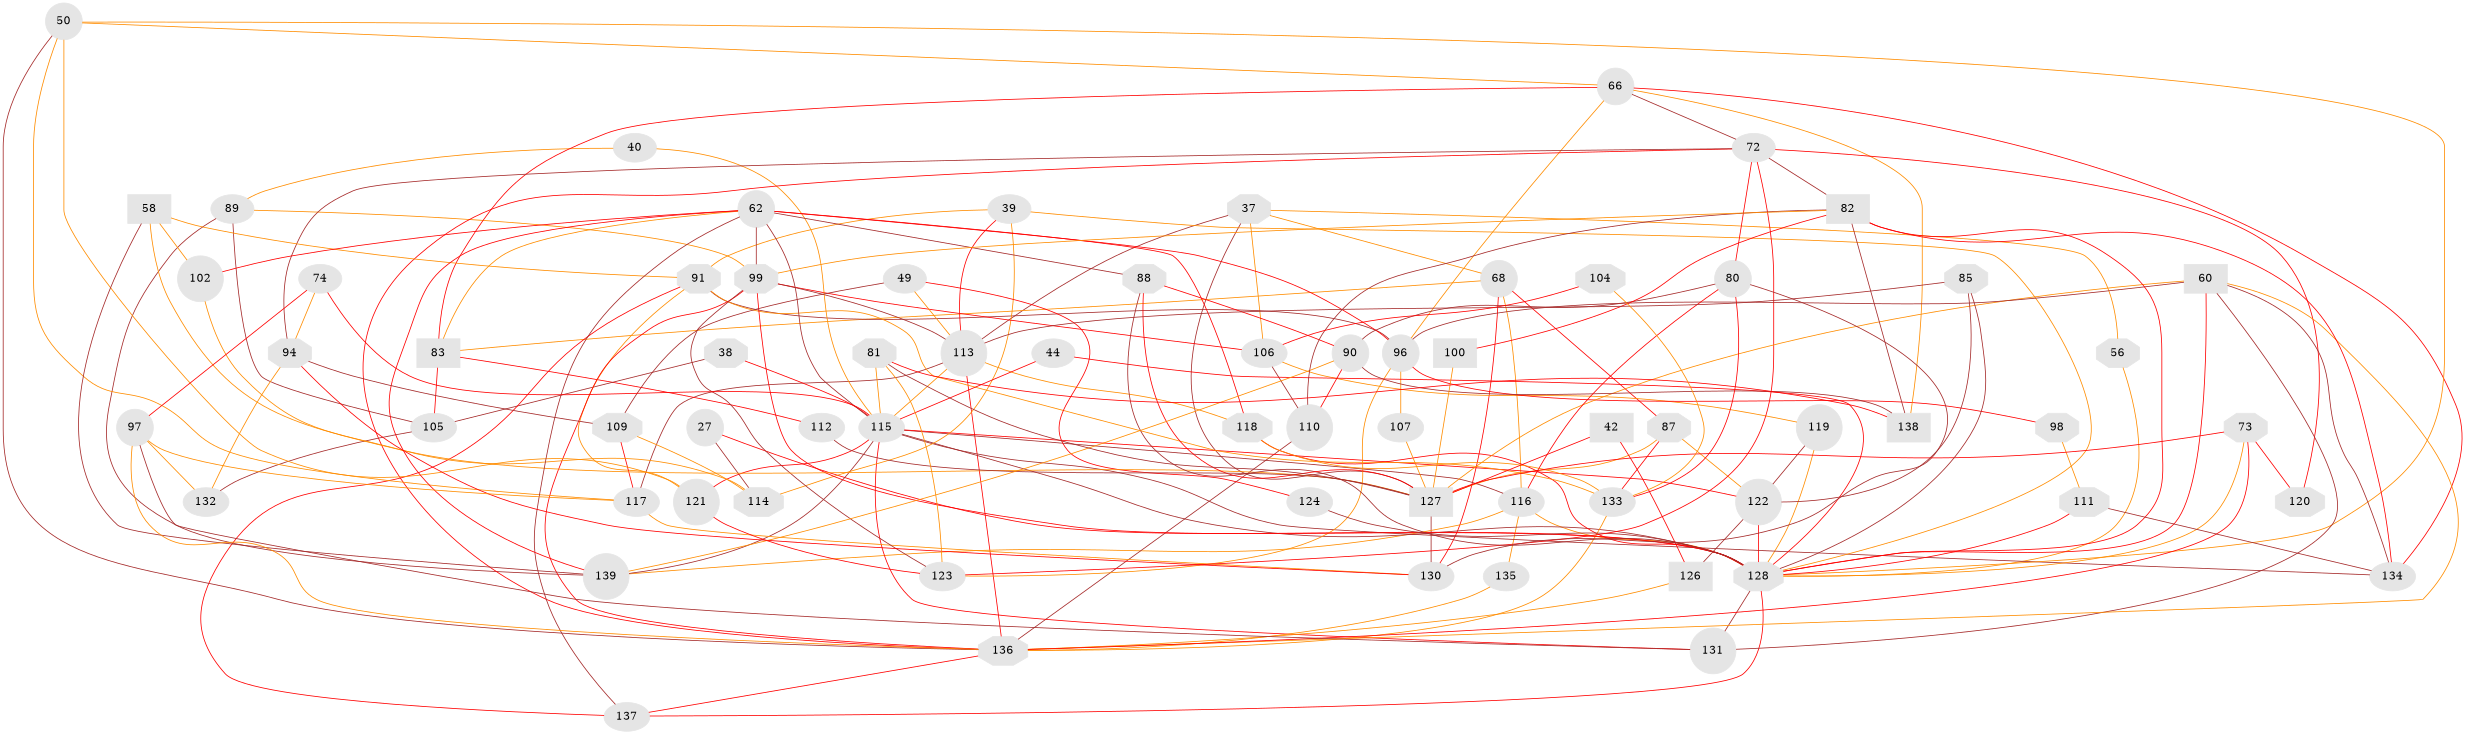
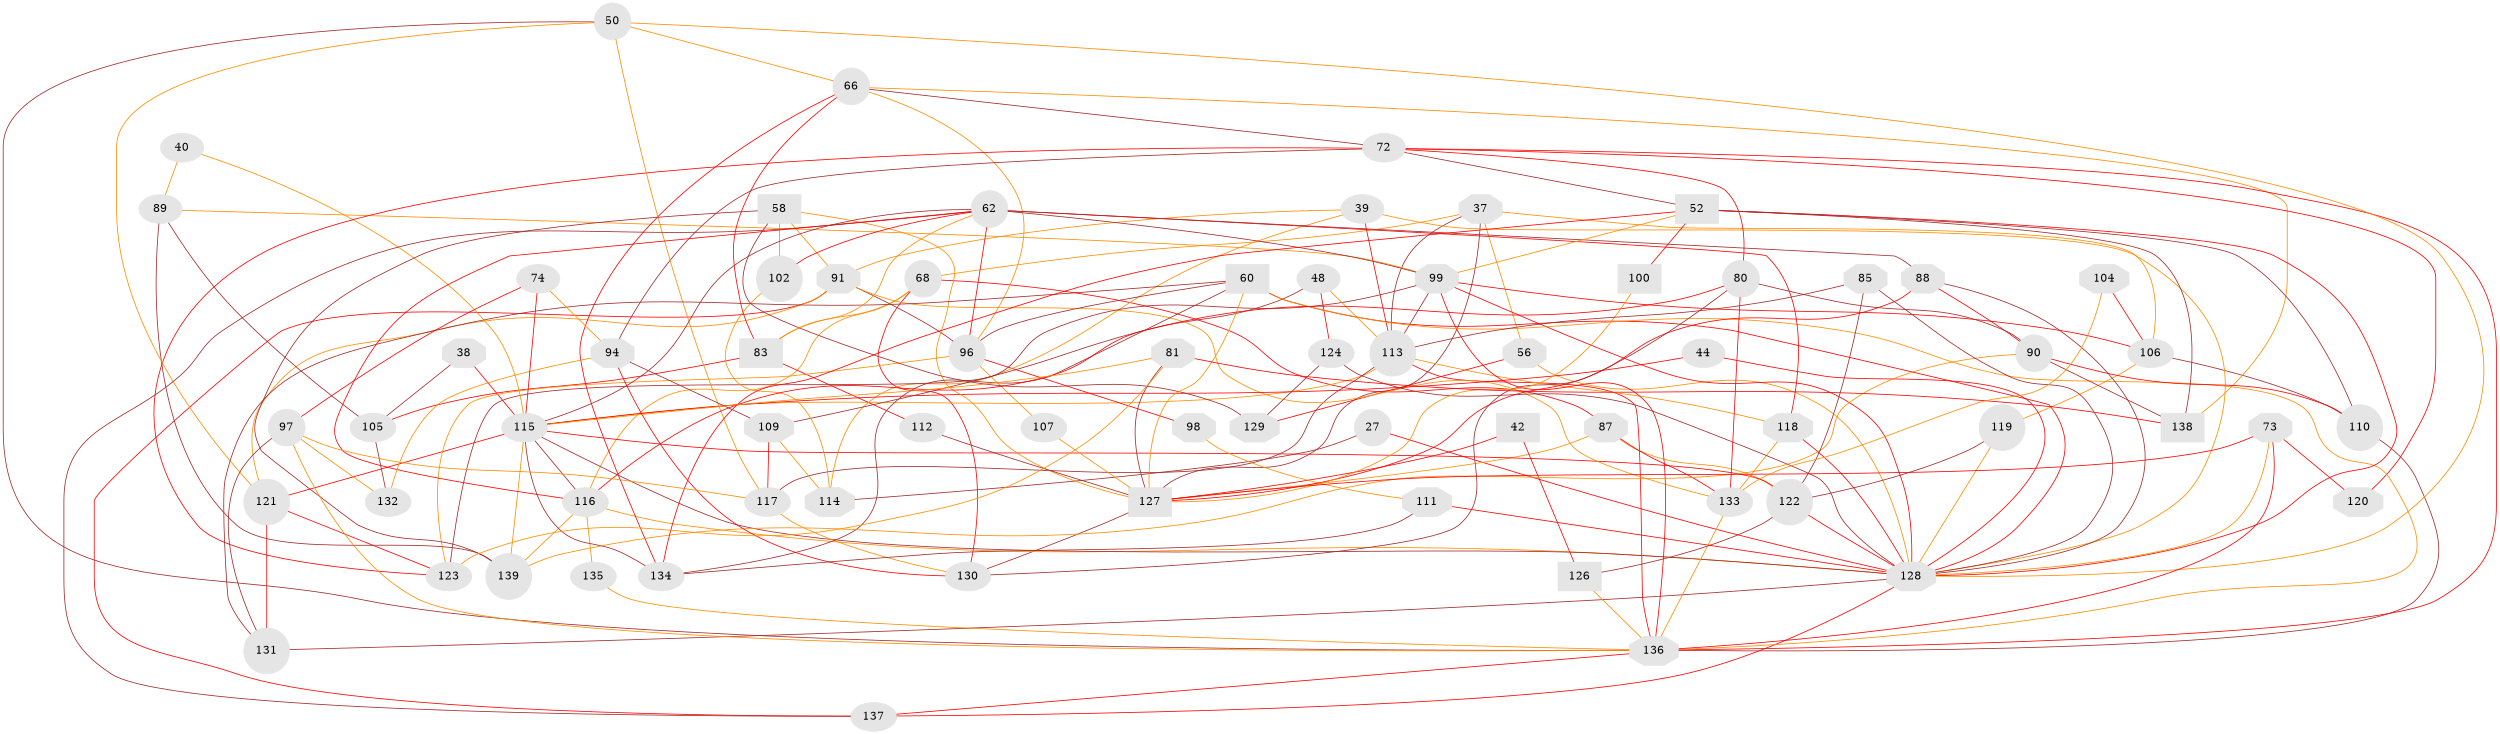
(1848, 209) -> (1697, 209)
(905, 279) -> (1319, 279)
(414, 317) -> (490, 265)
none -> (1255, 428)
(781, 530) -> (517, 498)
(1193, 629) -> (267, 576)
